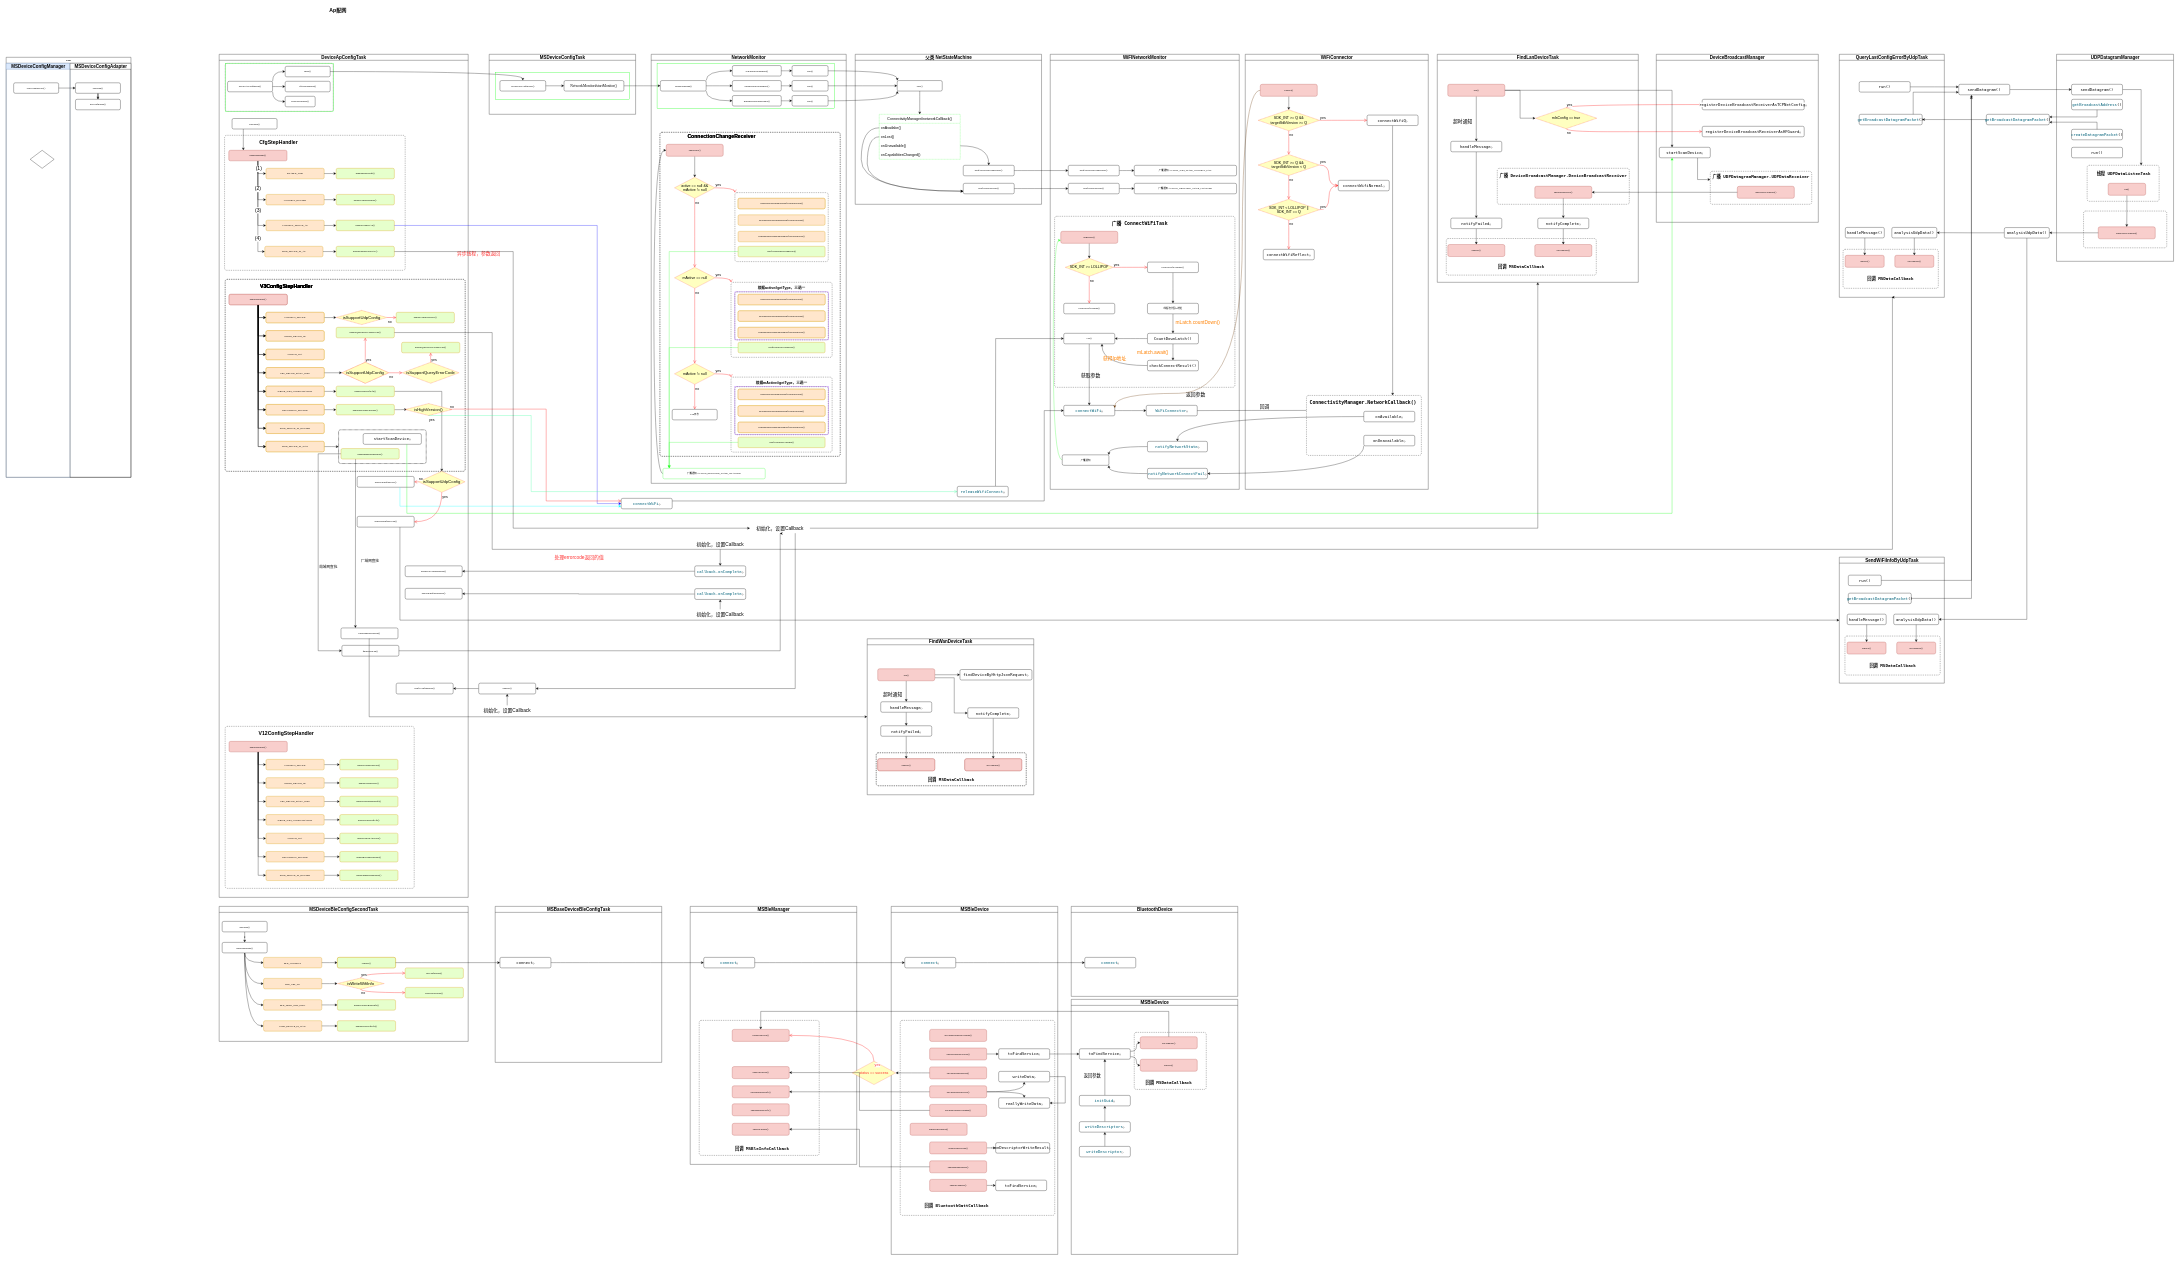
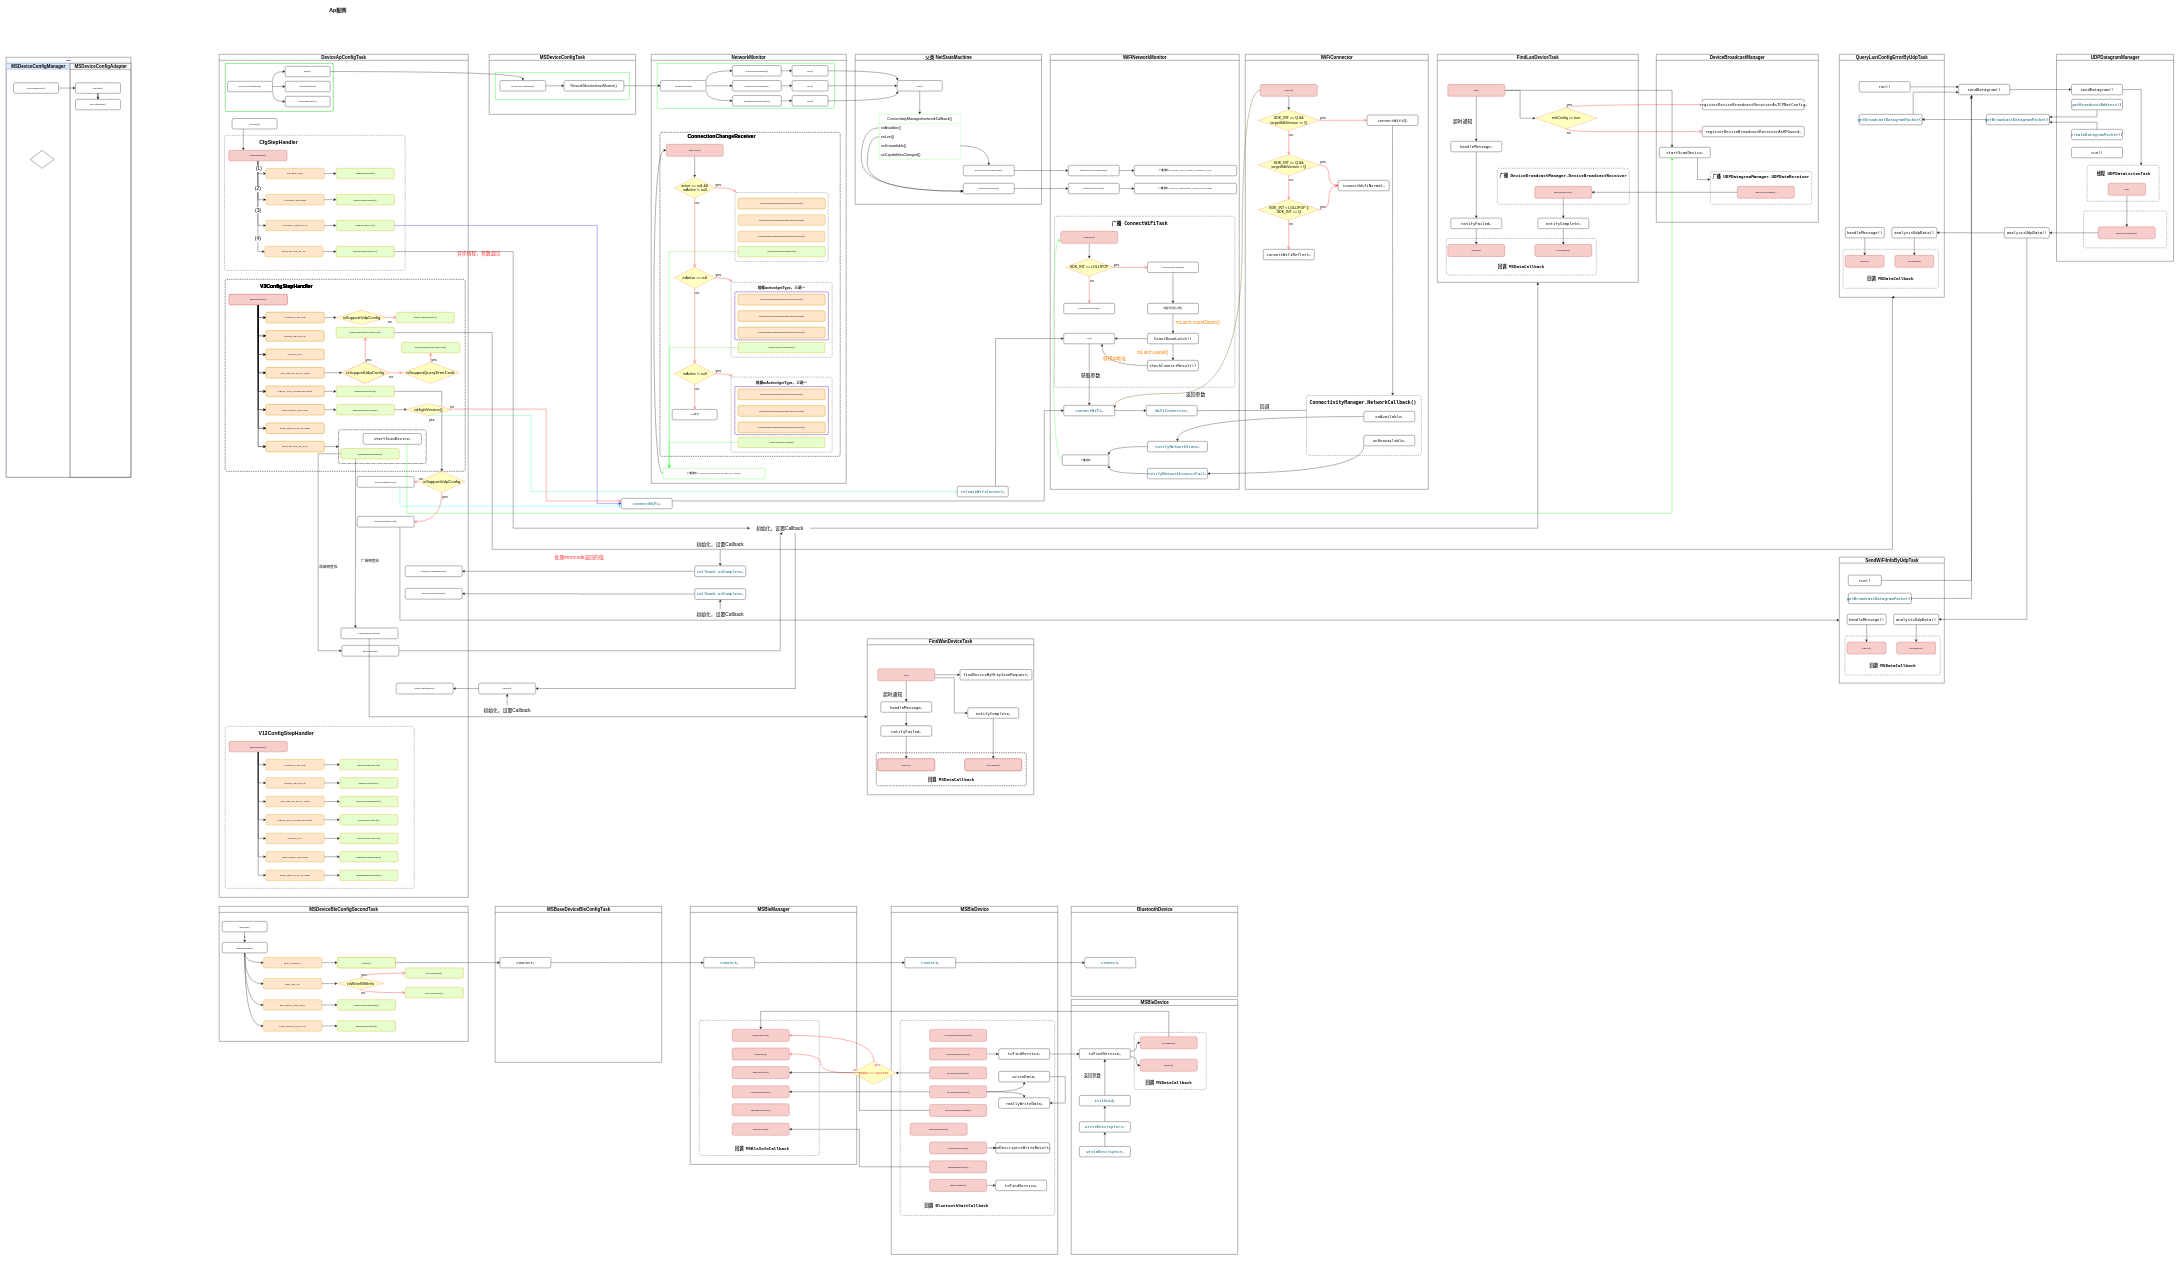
(300, 101) -> (308, 101)
none -> (761, 1054)
none -> (811, 1056)
